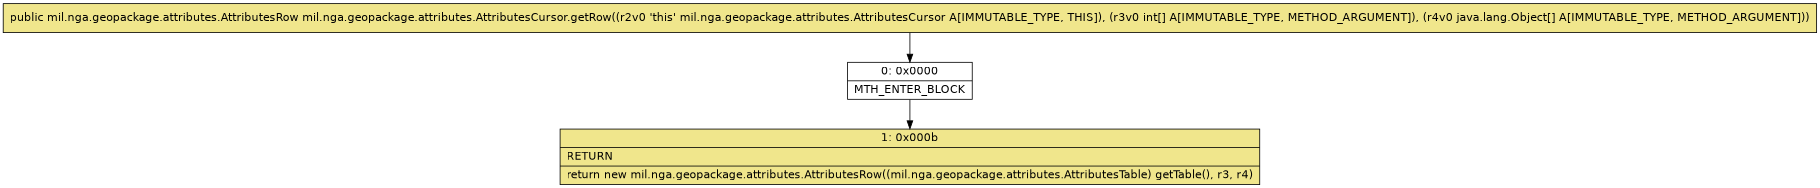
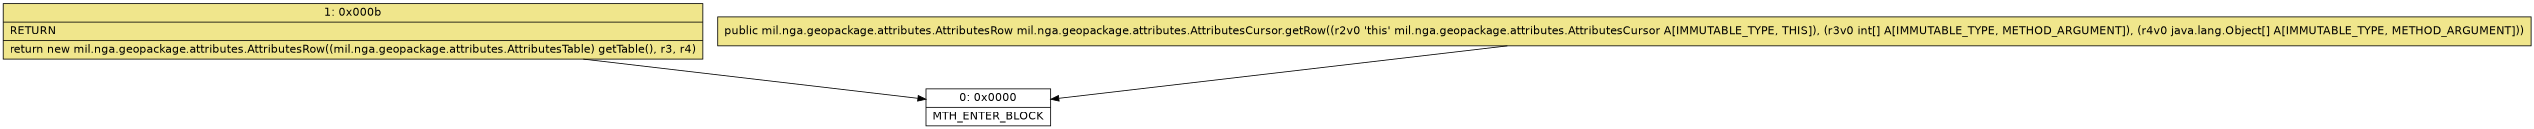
(910, 110) -> (751, 79)
